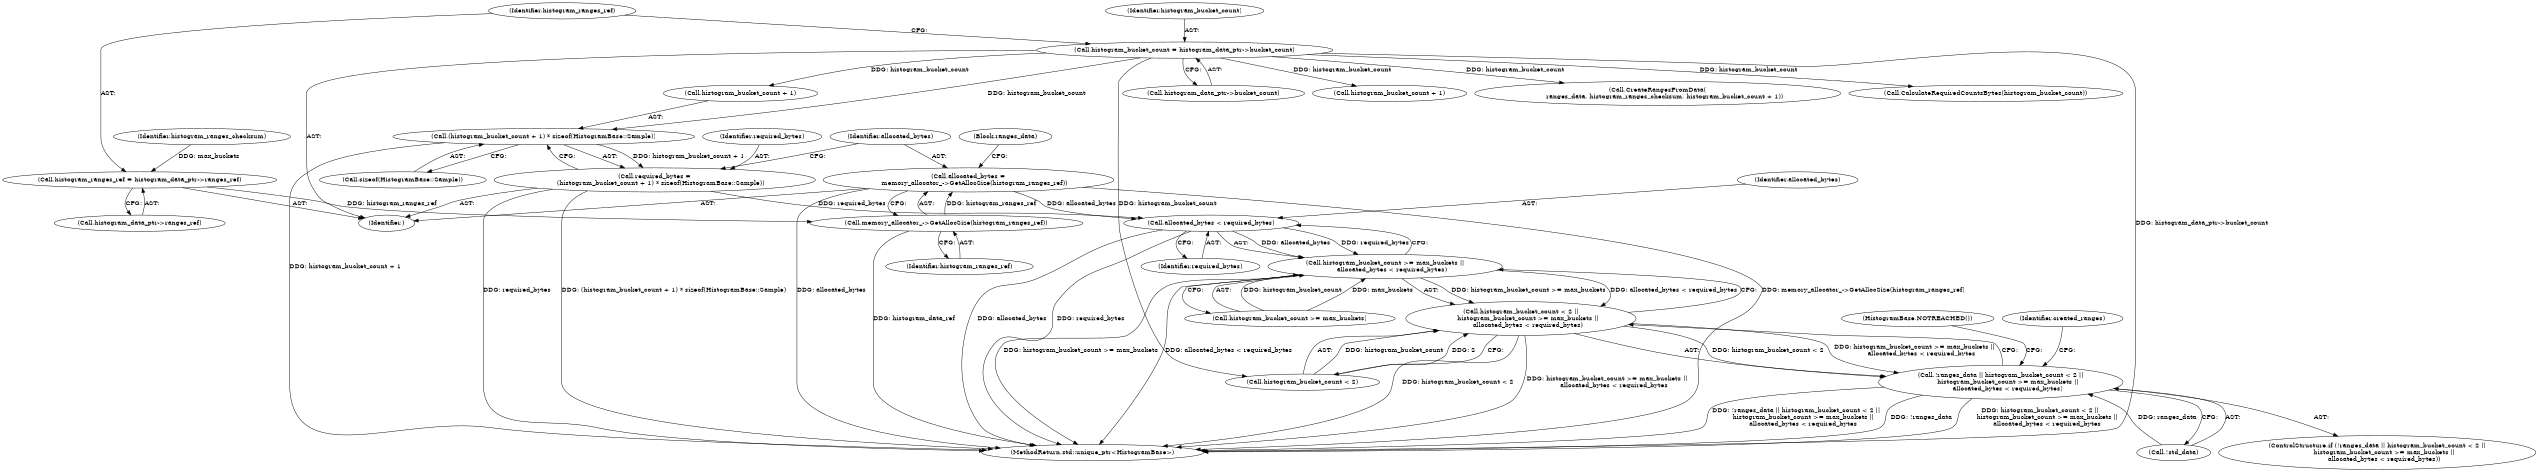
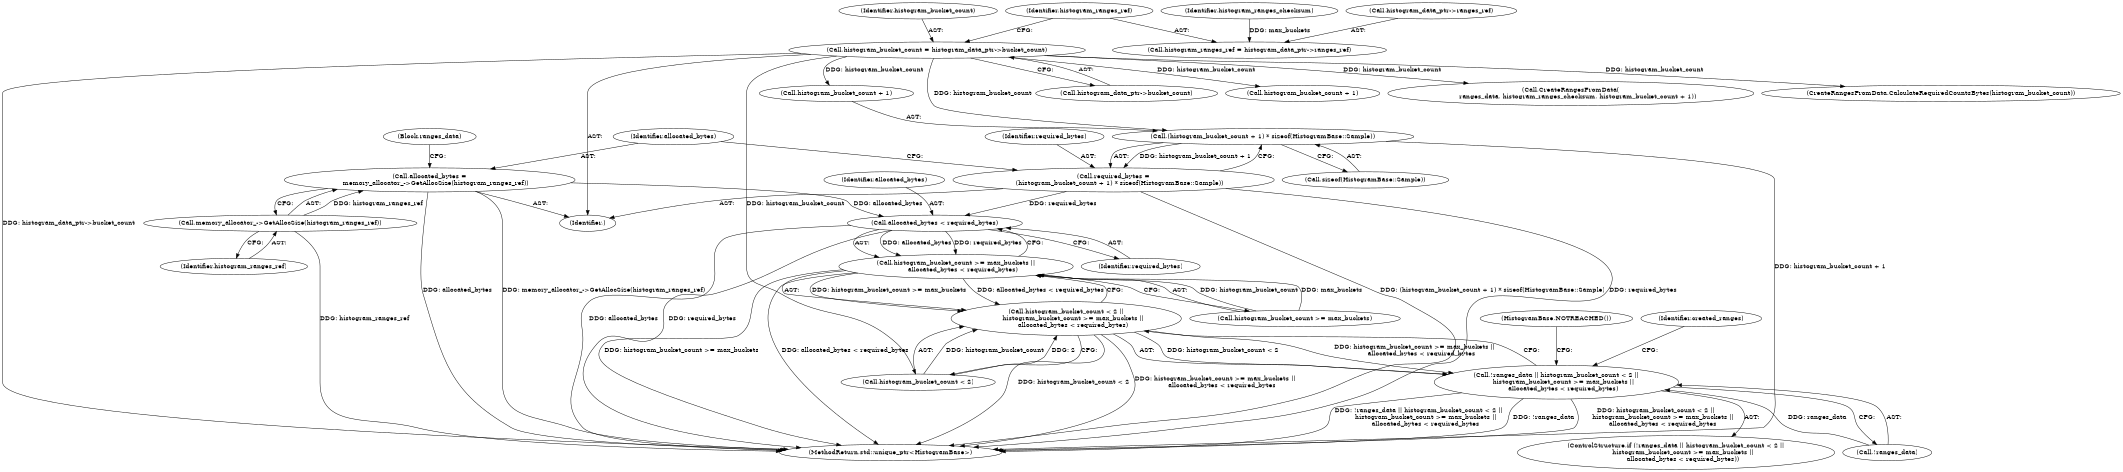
(1986, 93) -> (1941, 93)
(126, 199) -> none
(270, 203) -> none
(536, 217) -> none
(914, 319) -> (365, 319)
(2174, 453) -> (1887, 453)
